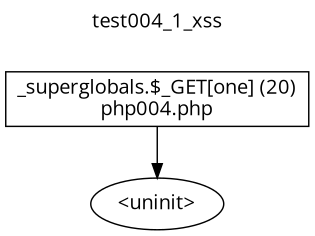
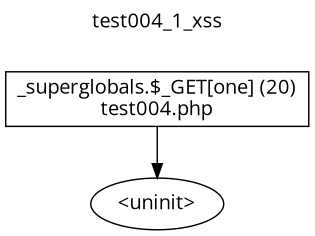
(157, 99) -> (157, 99)
